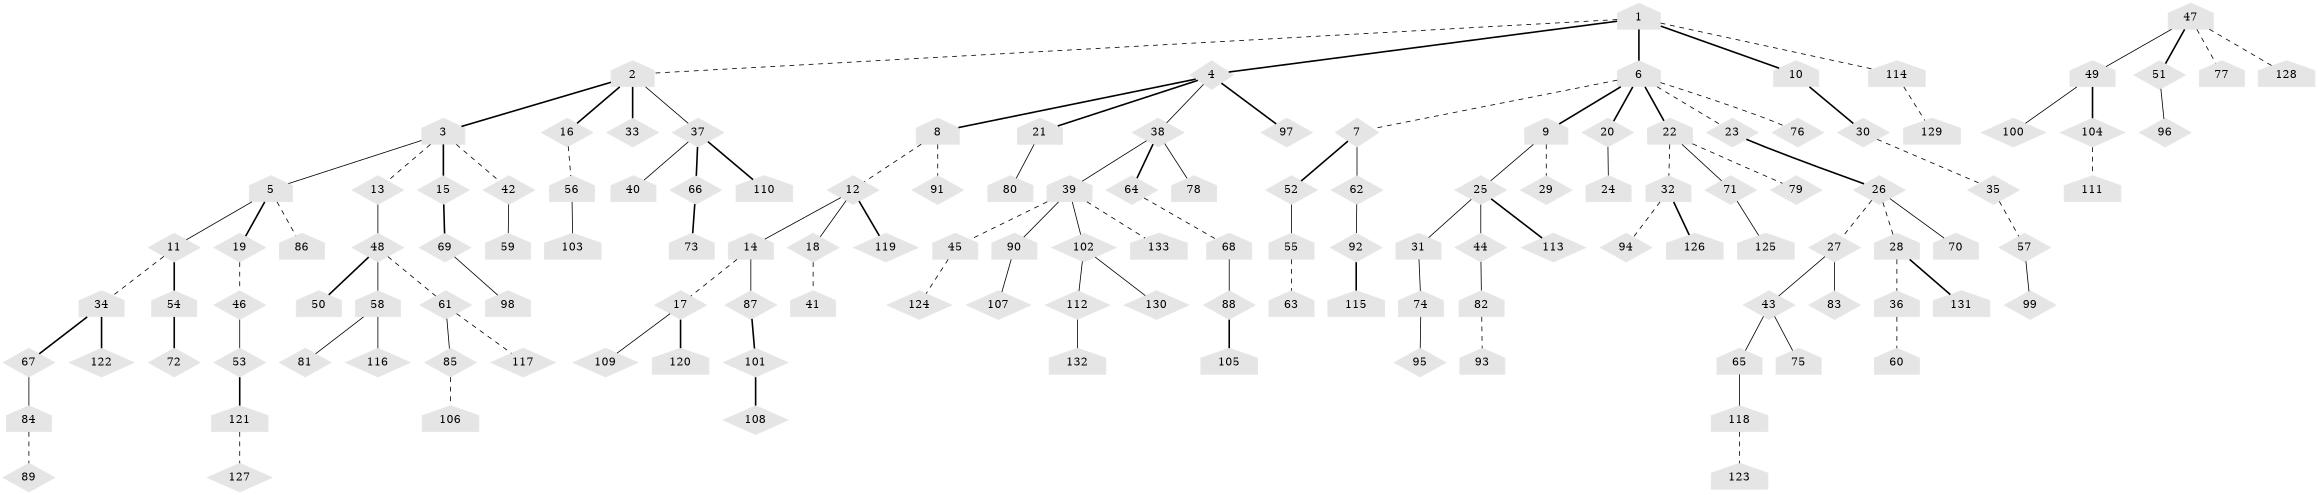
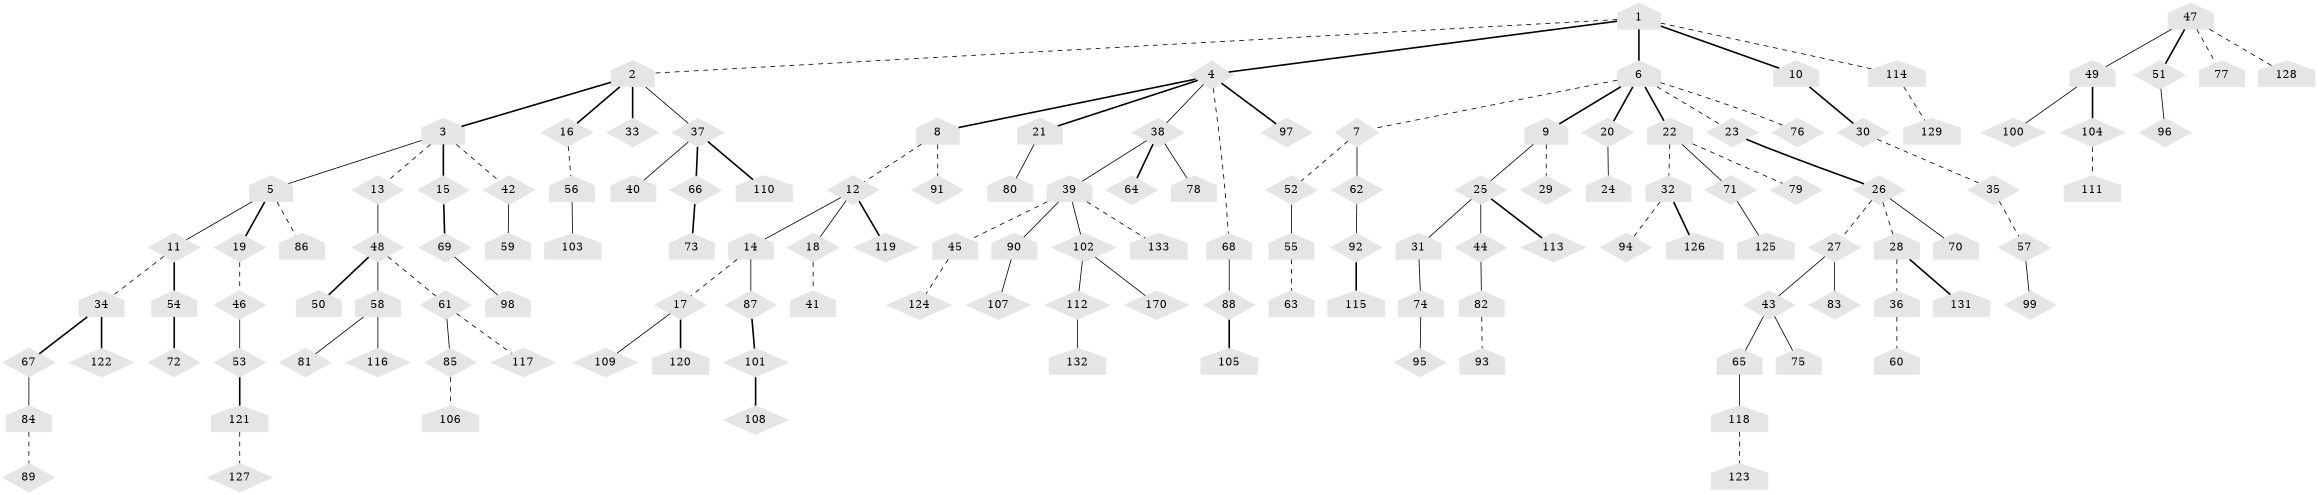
(1325, 161) -> (1325, 161)
(1180, 218) -> (1222, 161)
(1157, 305) -> (1157, 305)
